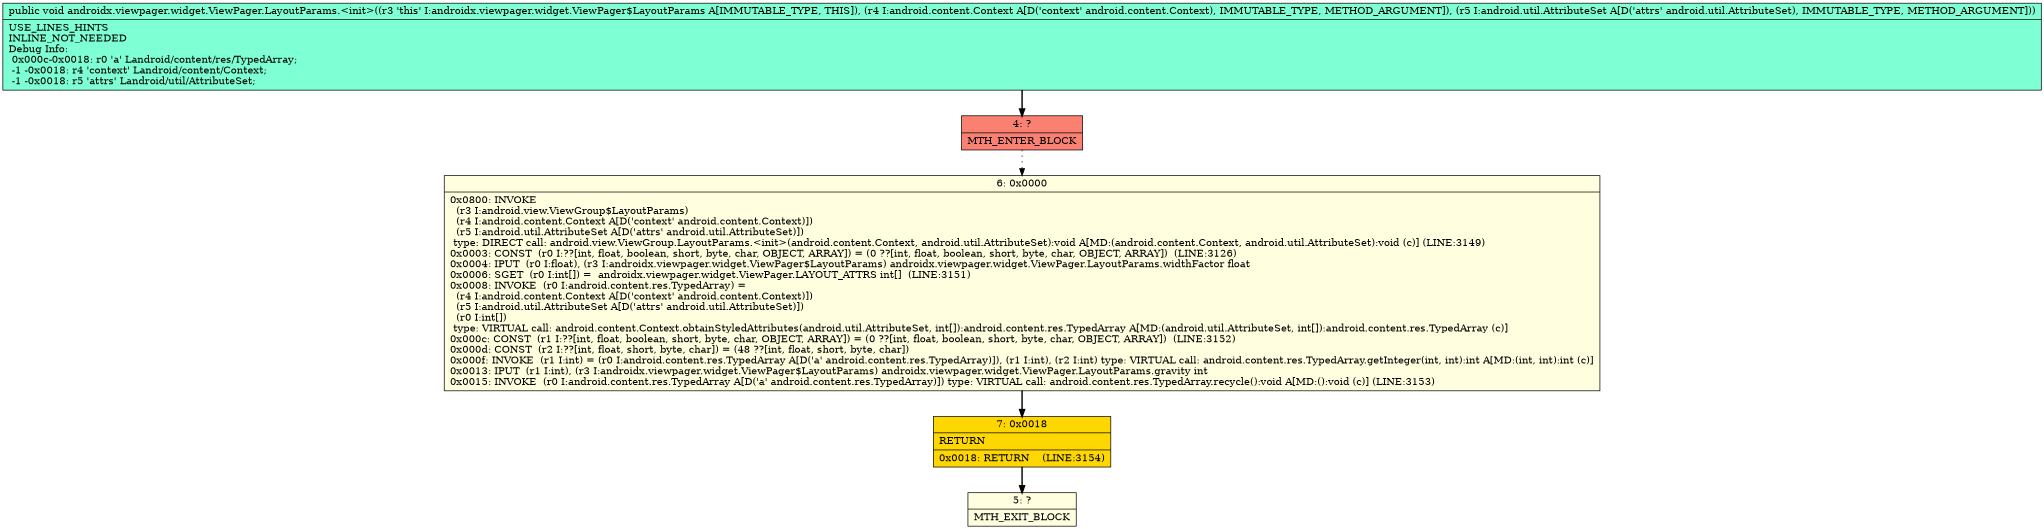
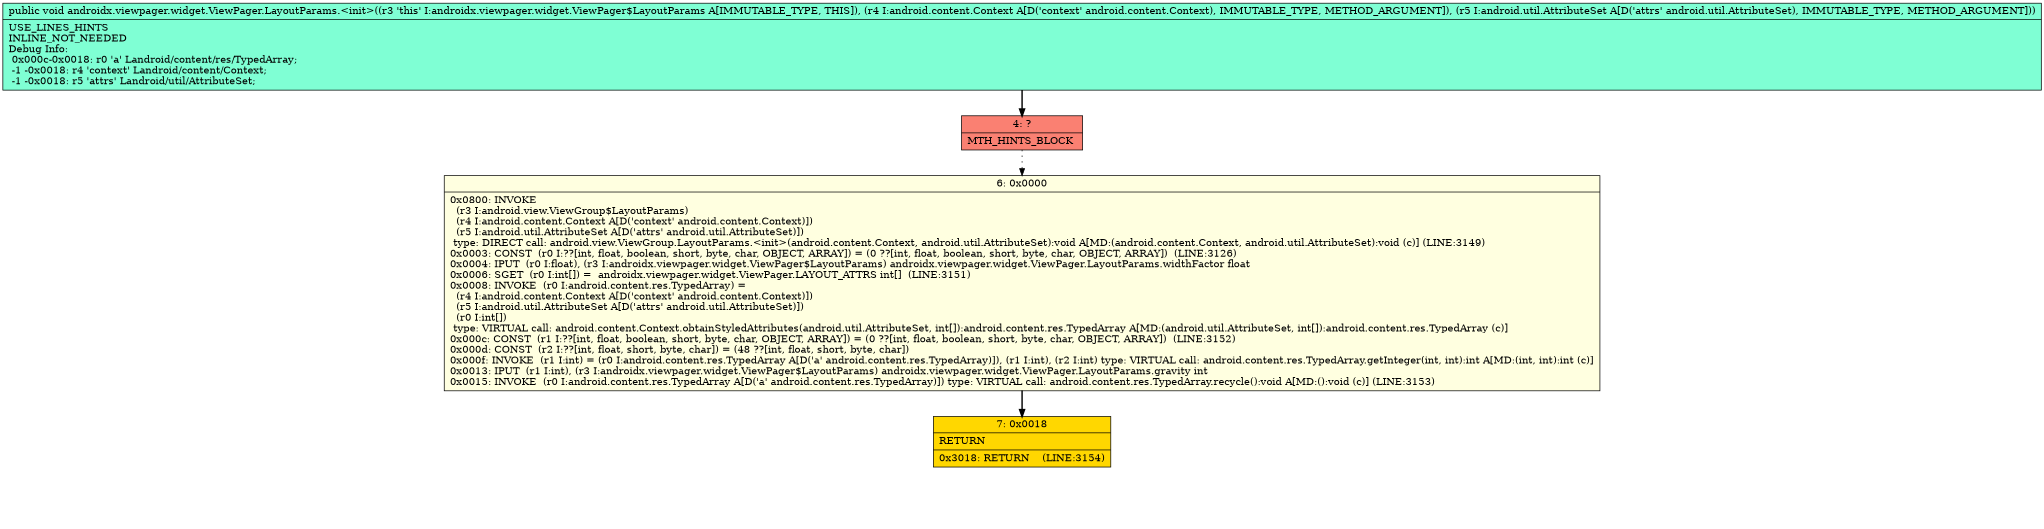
(1022, 141) -> (1020, 141)
(1022, 458) -> (1022, 458)
(1022, 509) -> none
